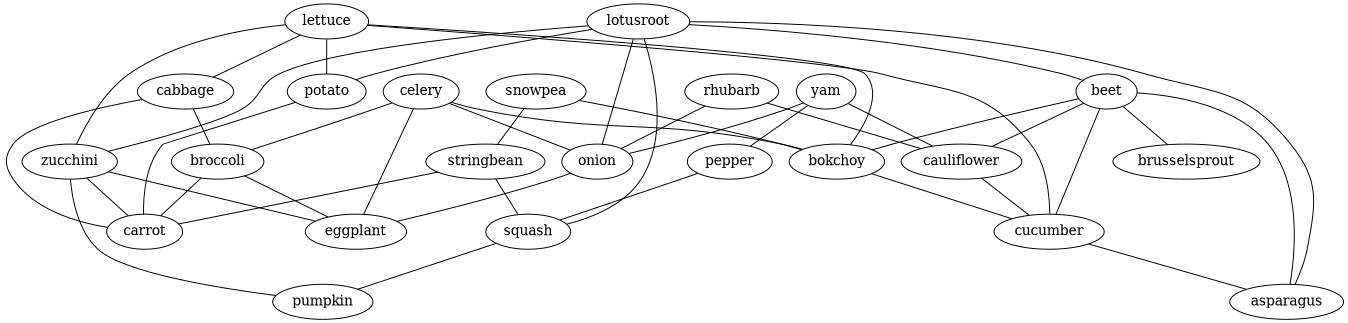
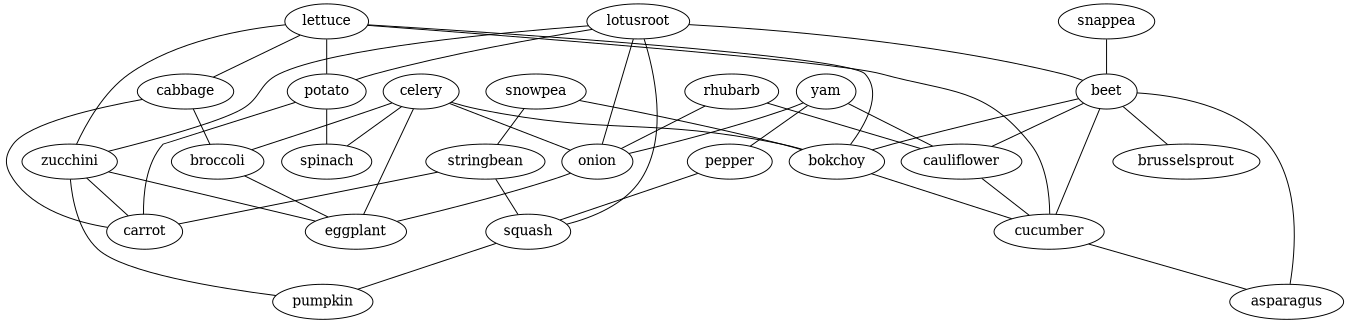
none -> (1107, 21)
(1074, 57) -> none
none -> (327, 162)
(181, 197) -> none
